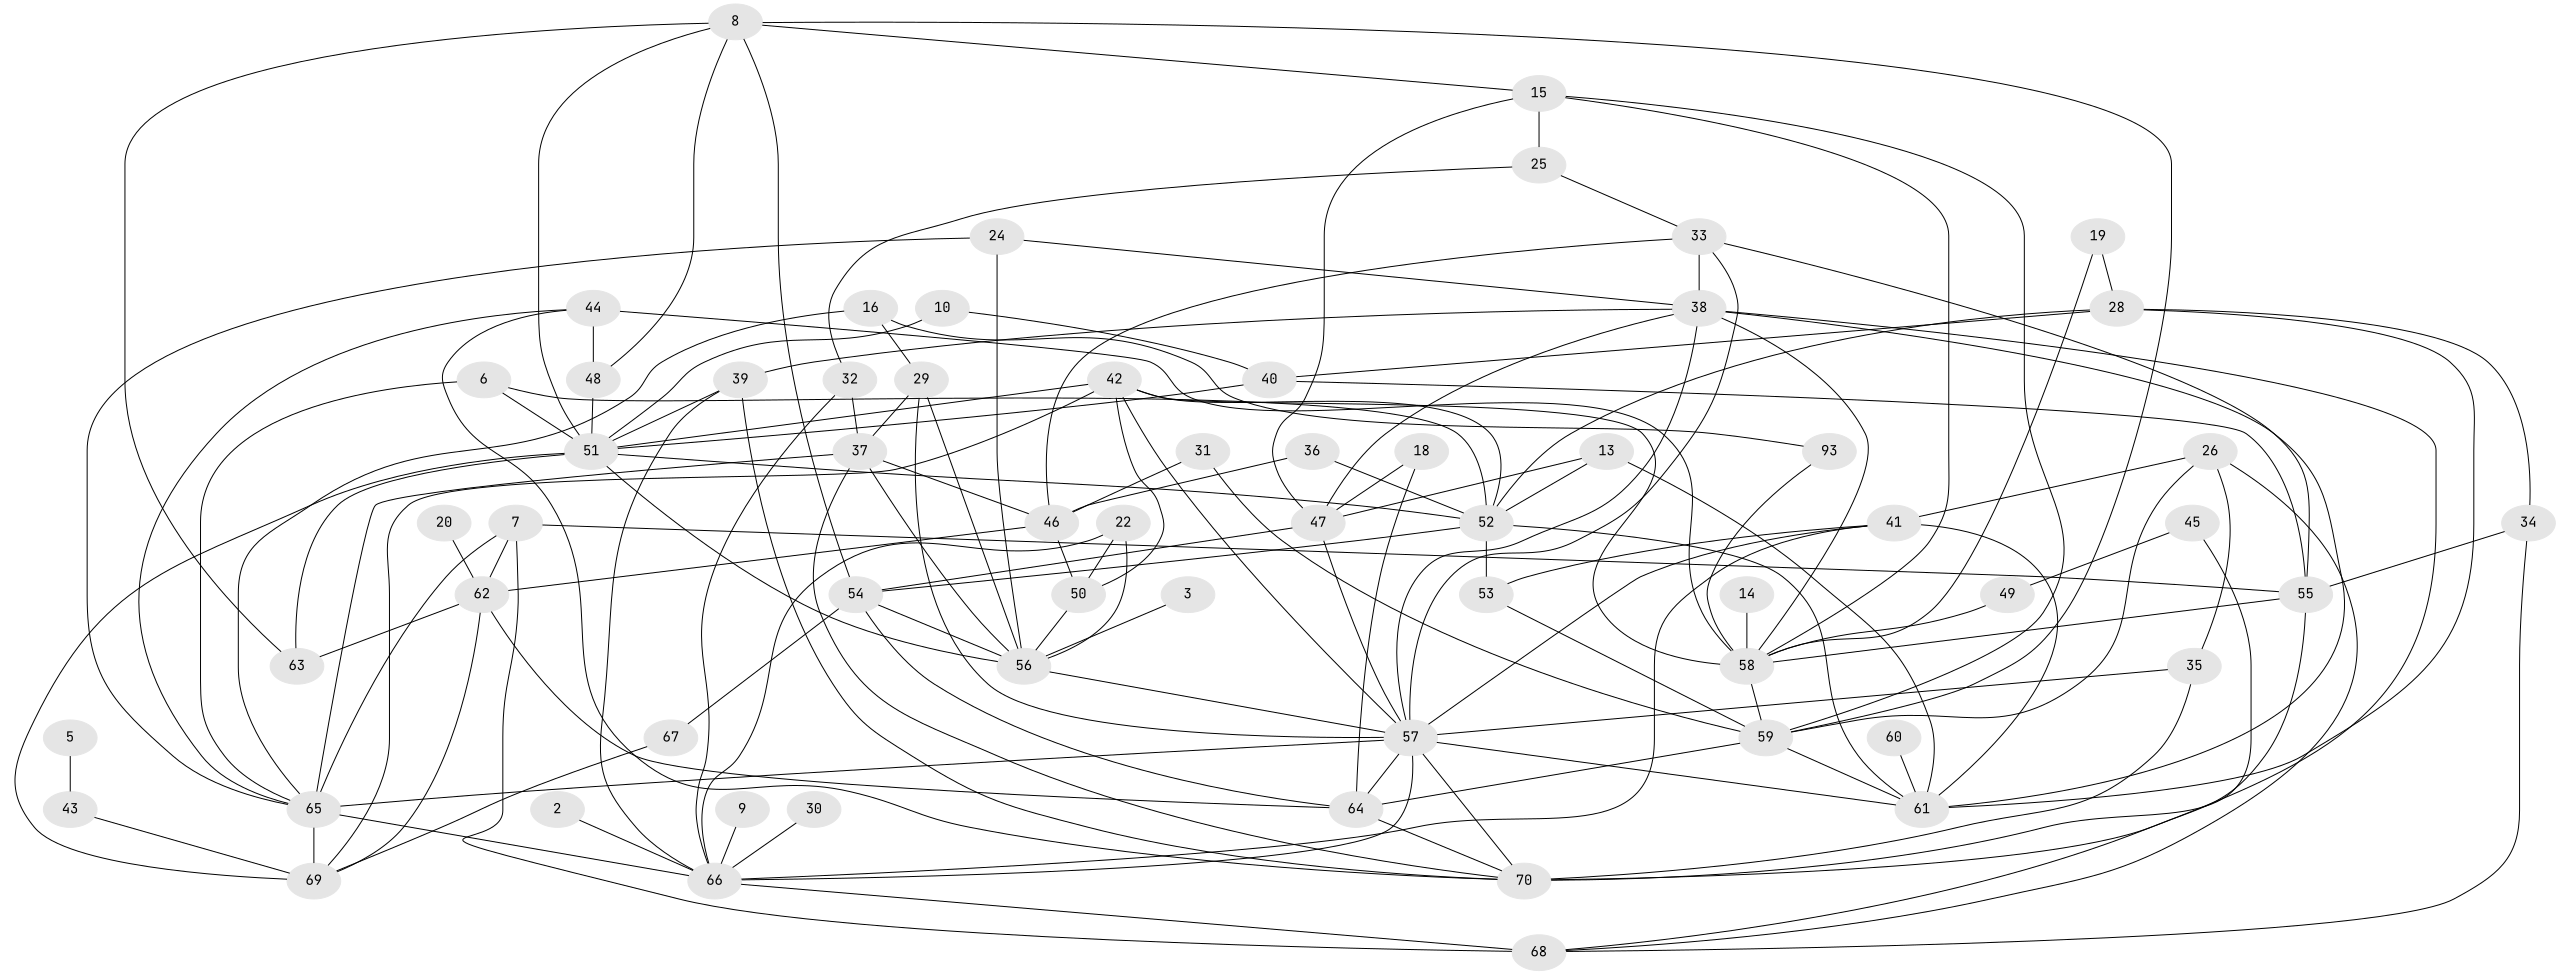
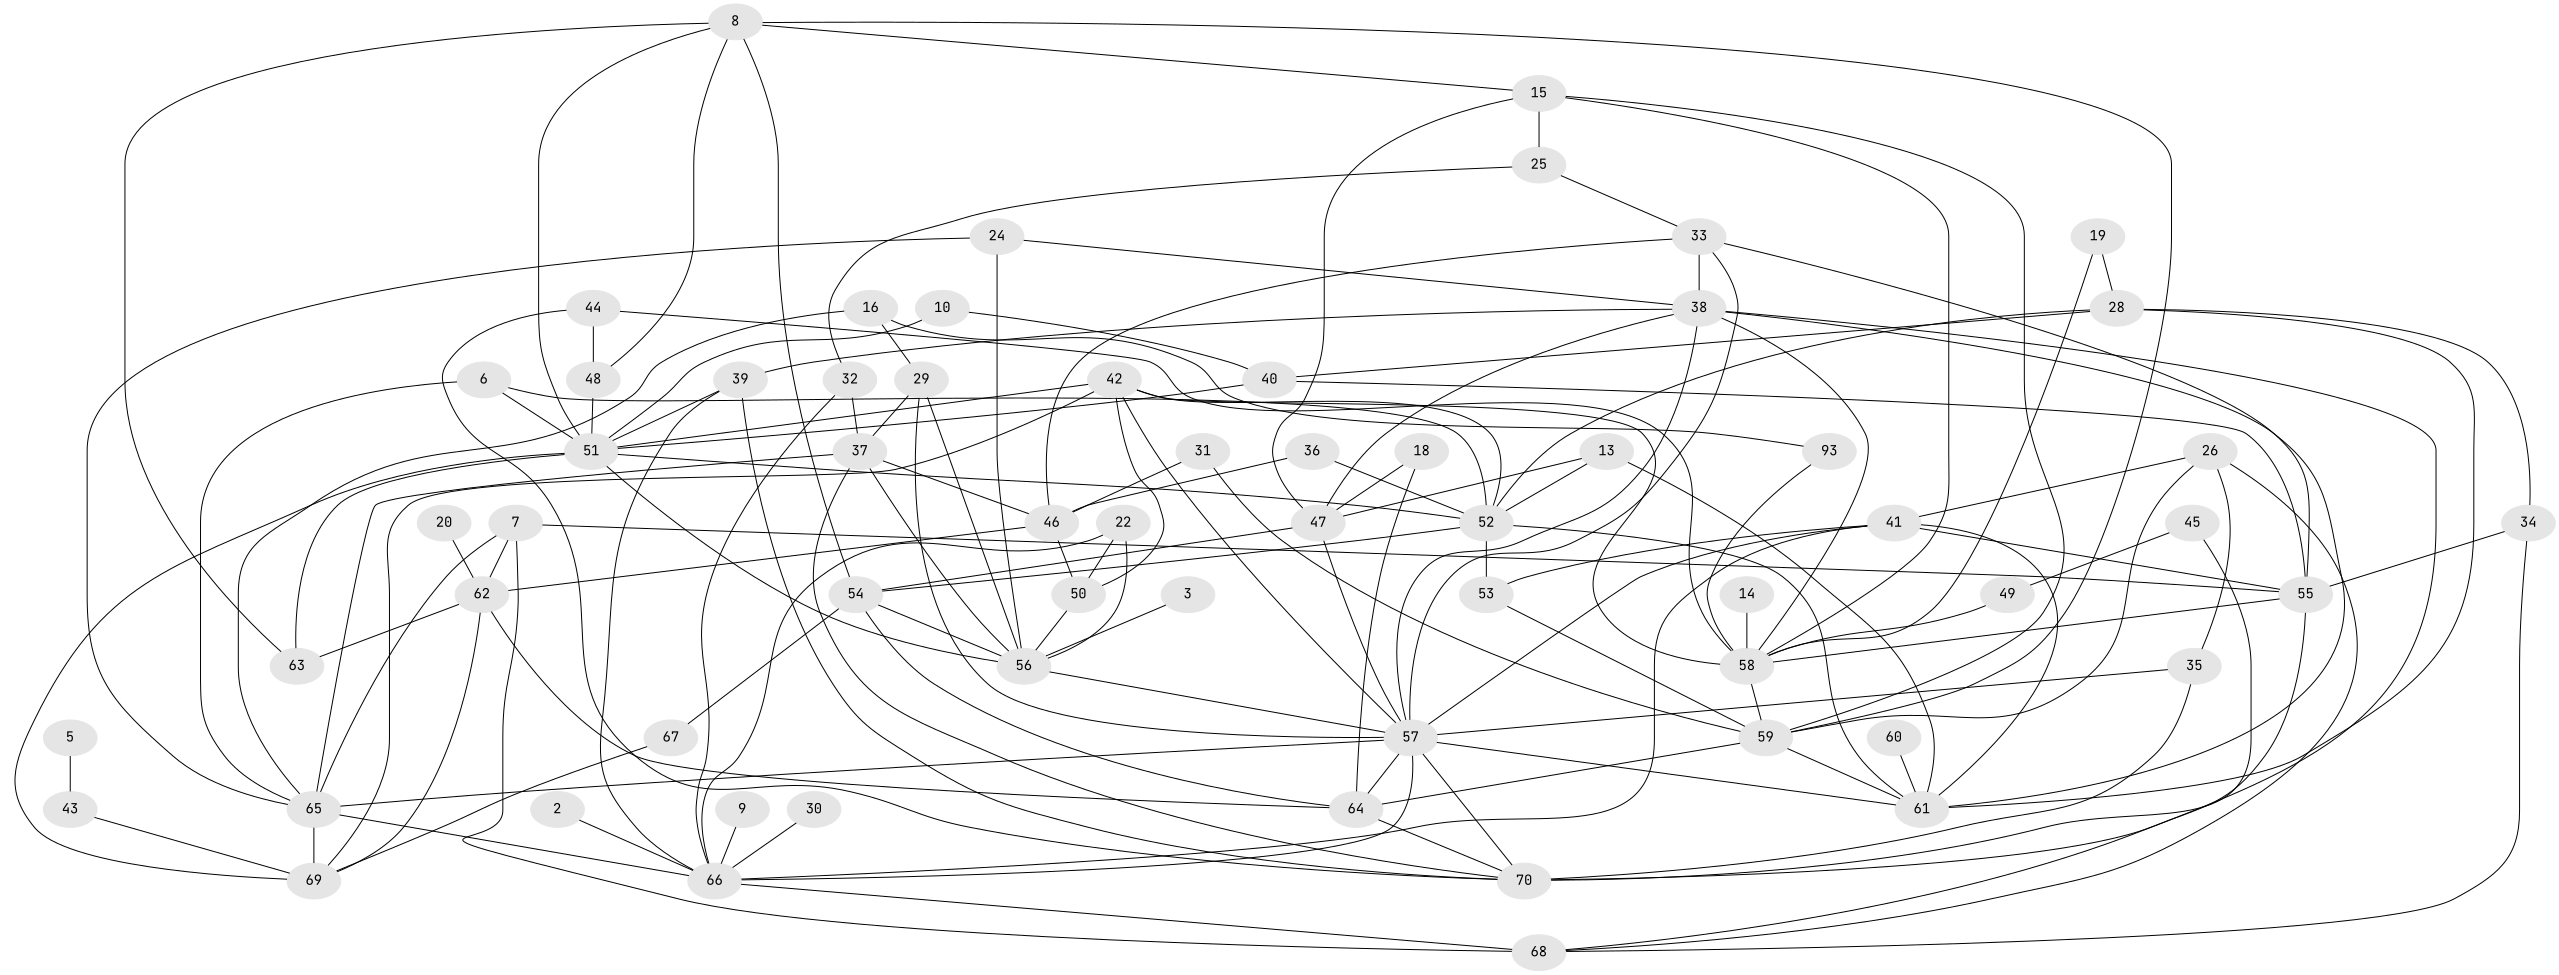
(191, 464) -> none
none -> (2082, 556)
